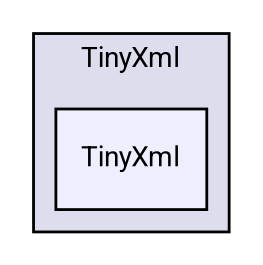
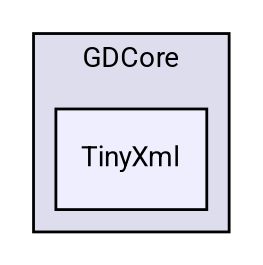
(131, 60) -> (131, 60)
